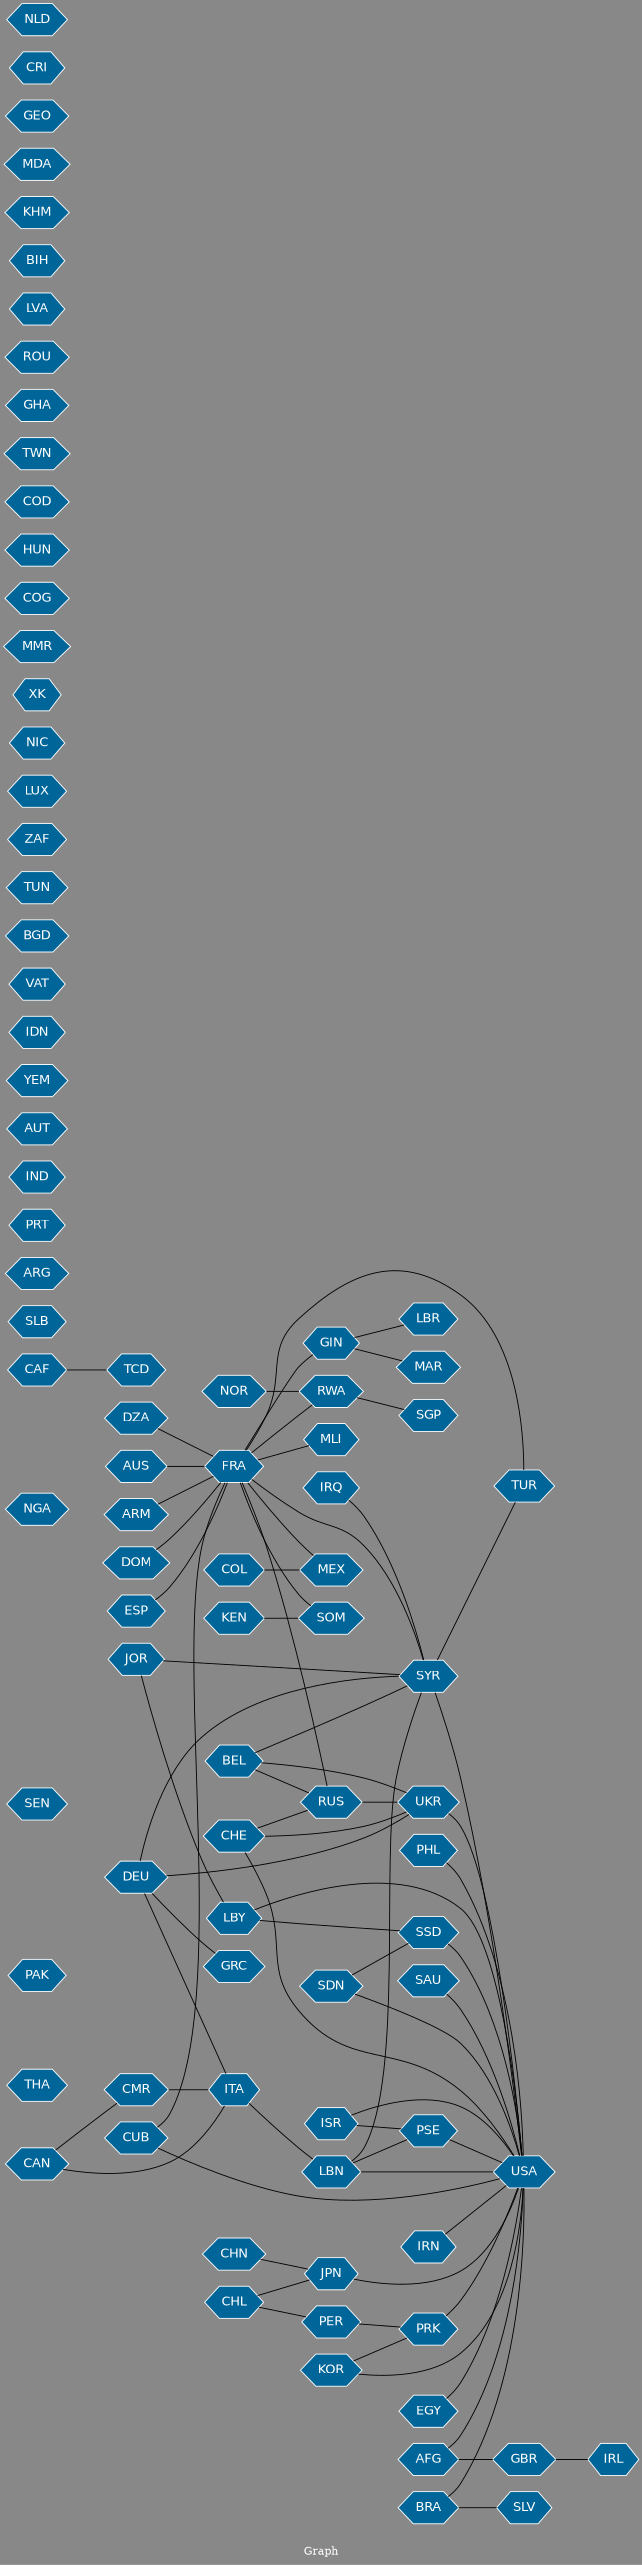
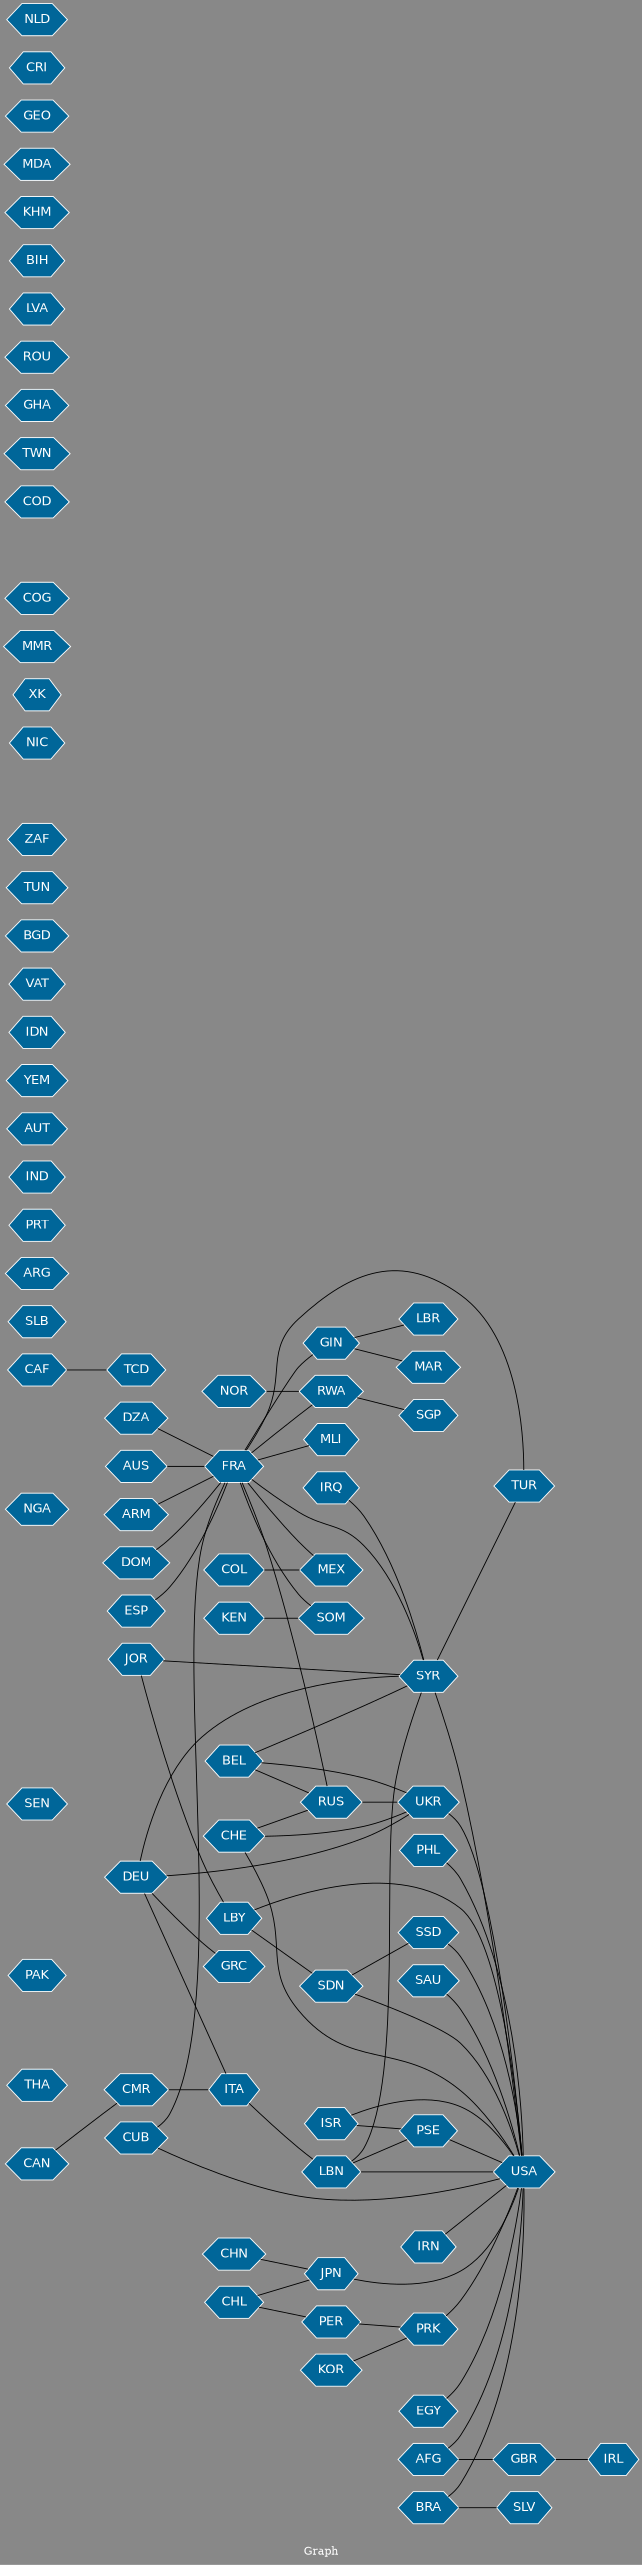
(37, 550) -> none
(37, 791) -> none
(330, 1926) -> (283, 1953)
(156, 2167) -> none
(477, 2337) -> none
